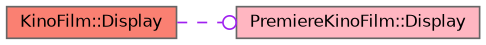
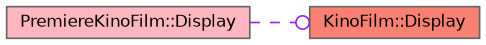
(200, 22) -> (273, 22)
